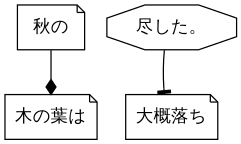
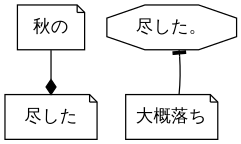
(163, 69) -> (180, 75)
(51, 117) -> (51, 117)
